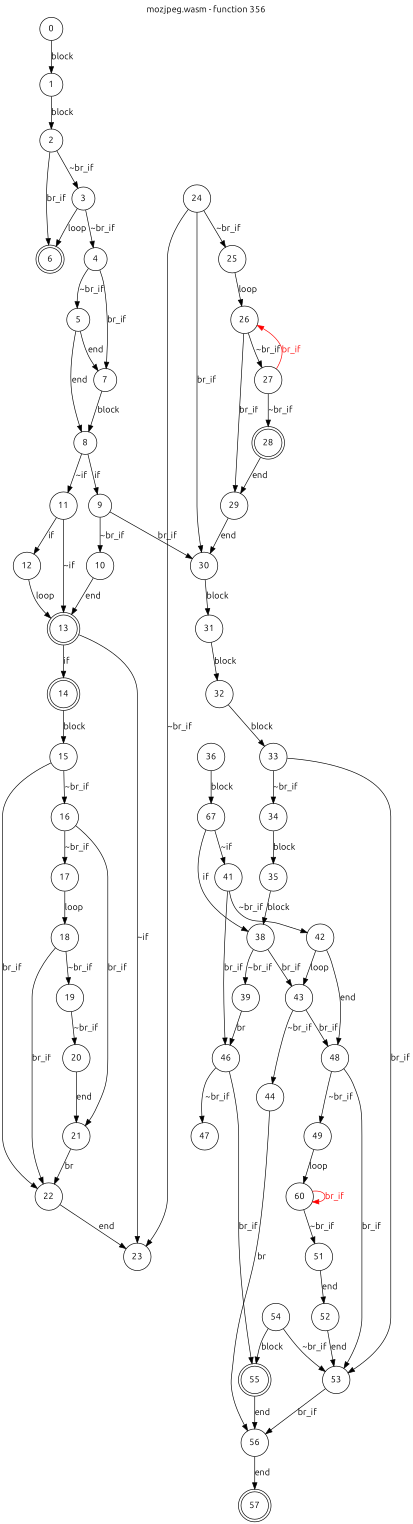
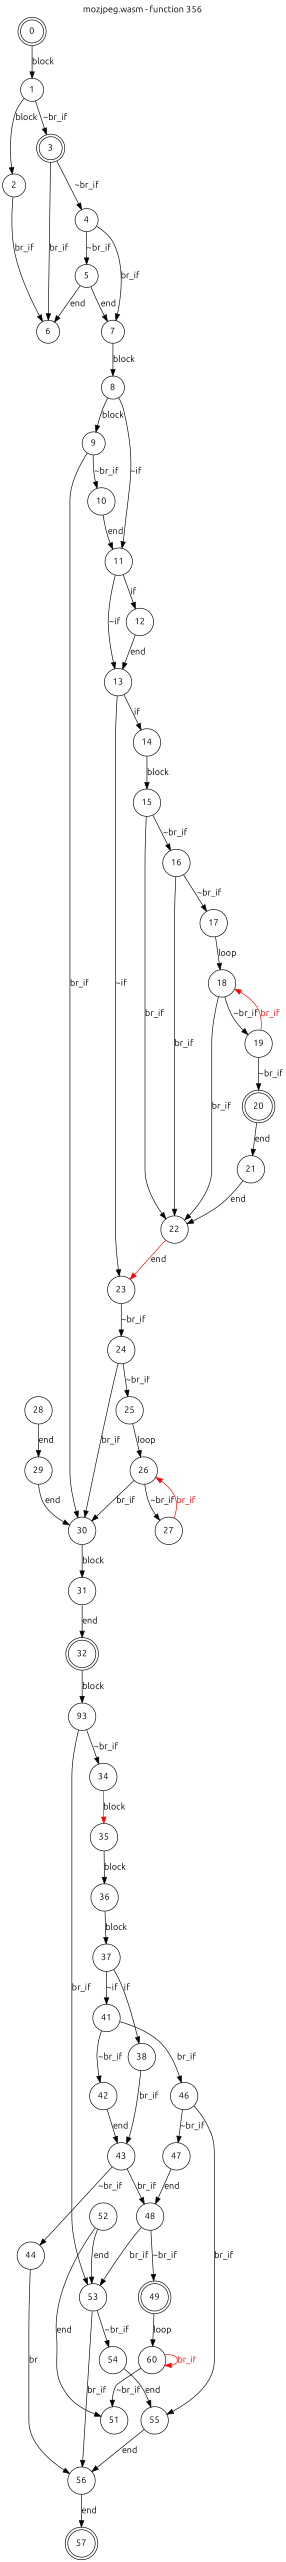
(51, 29) -> (32, 31)
(66, 167) -> (40, 115)
(83, 199) -> (51, 148)
(77, 229) -> (59, 248)
(50, 259) -> (48, 332)
(71, 379) -> (69, 301)
(268, 407) -> none
(240, 410) -> (115, 1498)
(268, 443) -> (38, 1410)
(98, 476) -> (113, 415)
(84, 593) -> (106, 529)
(45, 596) -> (138, 652)
(64, 629) -> (118, 682)
(225, 661) -> (90, 1621)
(64, 694) -> (147, 742)
(219, 694) -> (82, 1654)
(167, 725) -> (121, 1317)
(273, 757) -> (82, 1717)
(211, 817) -> (107, 1958)
(273, 844) -> (104, 1804)
(268, 904) -> (104, 1864)
(320, 968) -> (121, 2126)
(108, 969) -> (175, 1043)
(339, 993) -> (165, 2183)
(246, 998) -> none
none -> (257, 1008)
(76, 1058) -> (259, 1106)
(318, 1136) -> (155, 2297)
(69, 1166) -> (238, 1199)
(90, 1225) -> (150, 1257)
(322, 1284) -> (56, 2325)
(272, 1347) -> (153, 2390)
(300, 1350) -> (102, 2326)
(255, 1380) -> (155, 2420)
